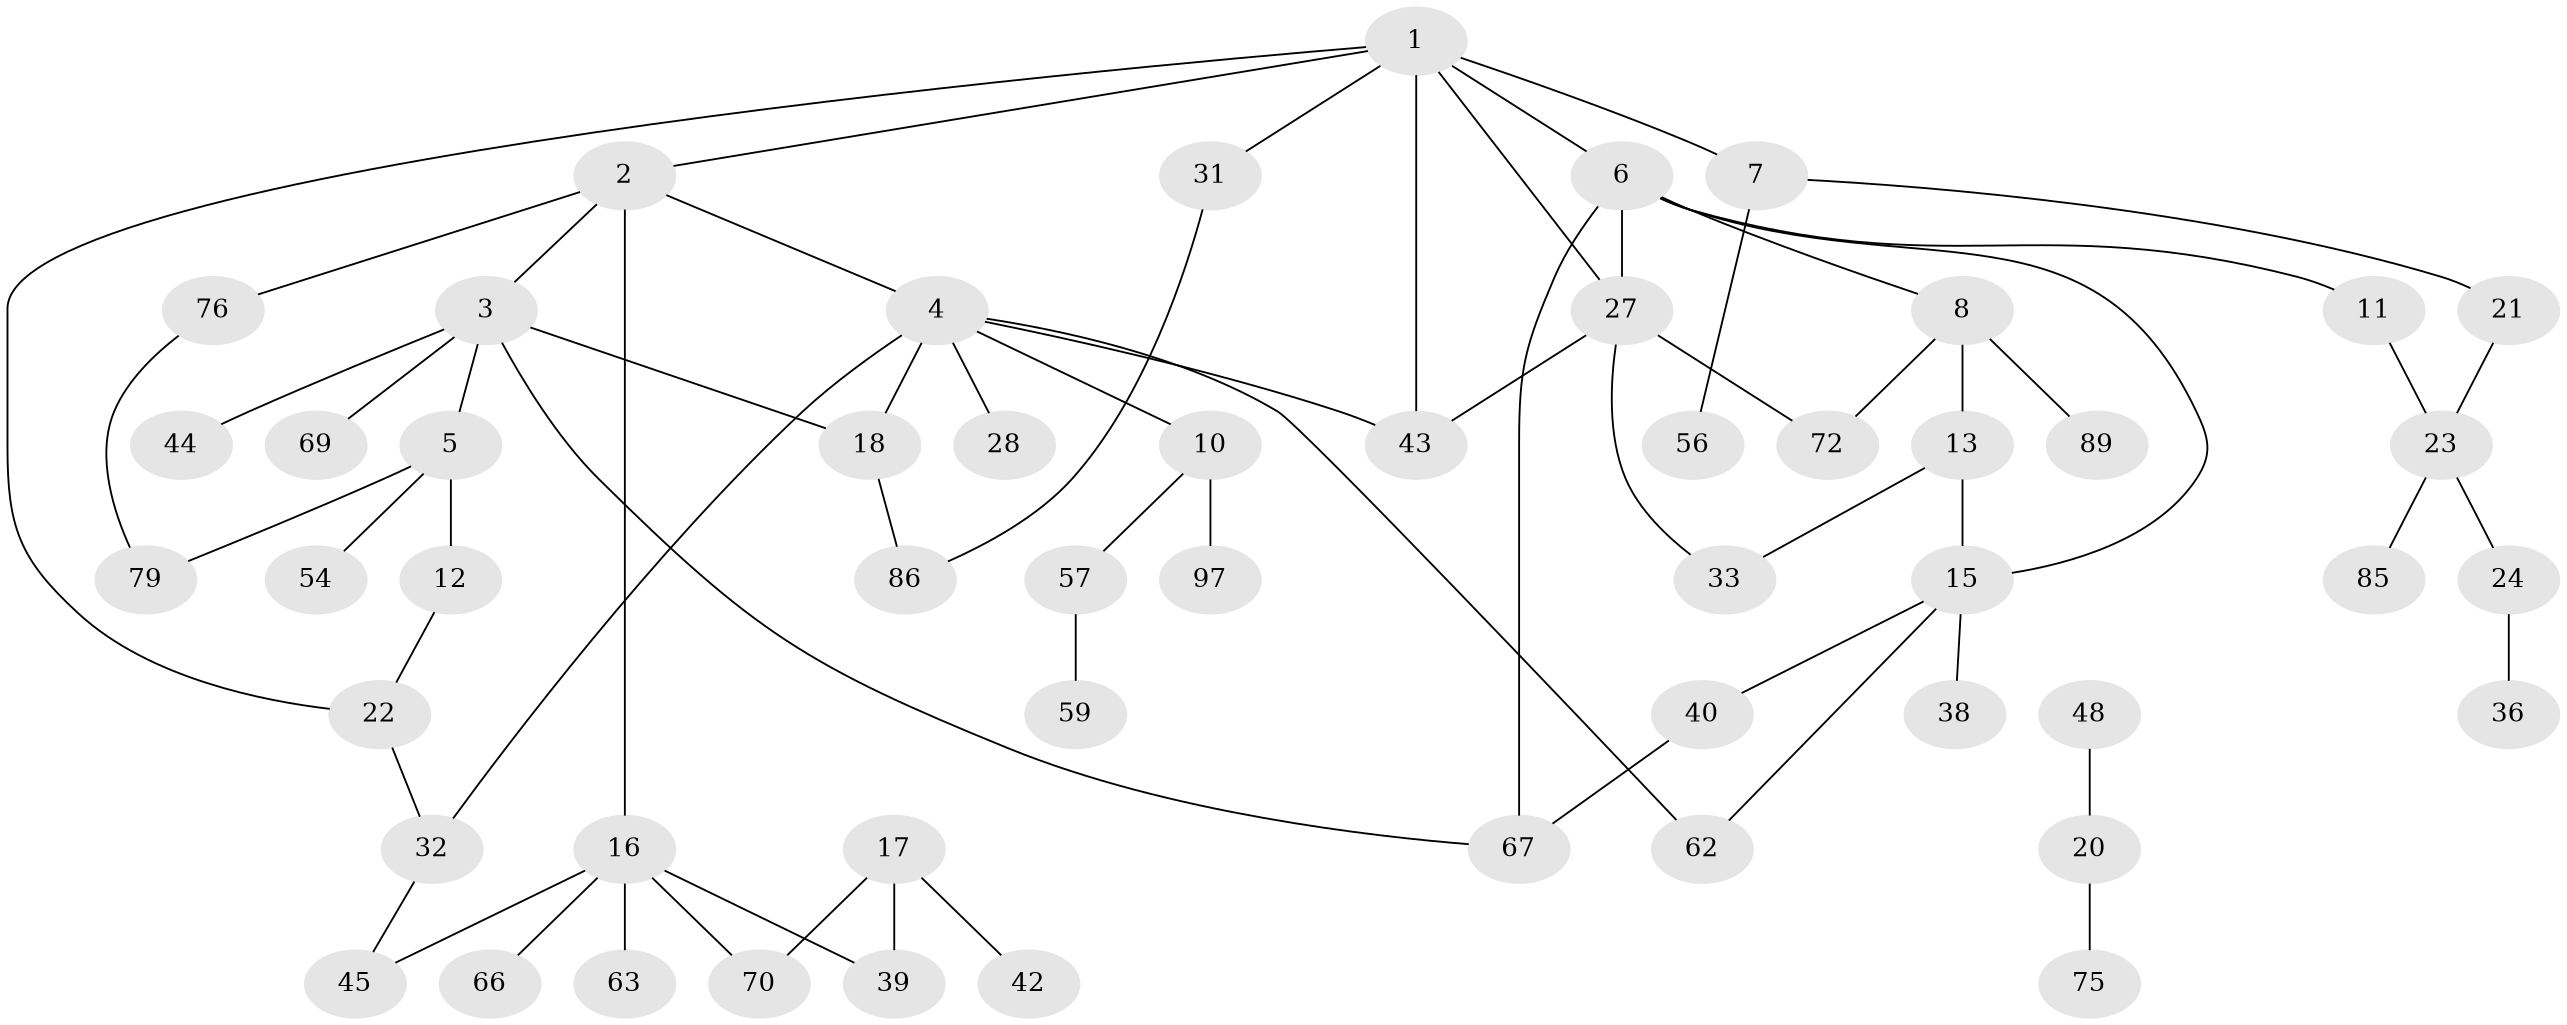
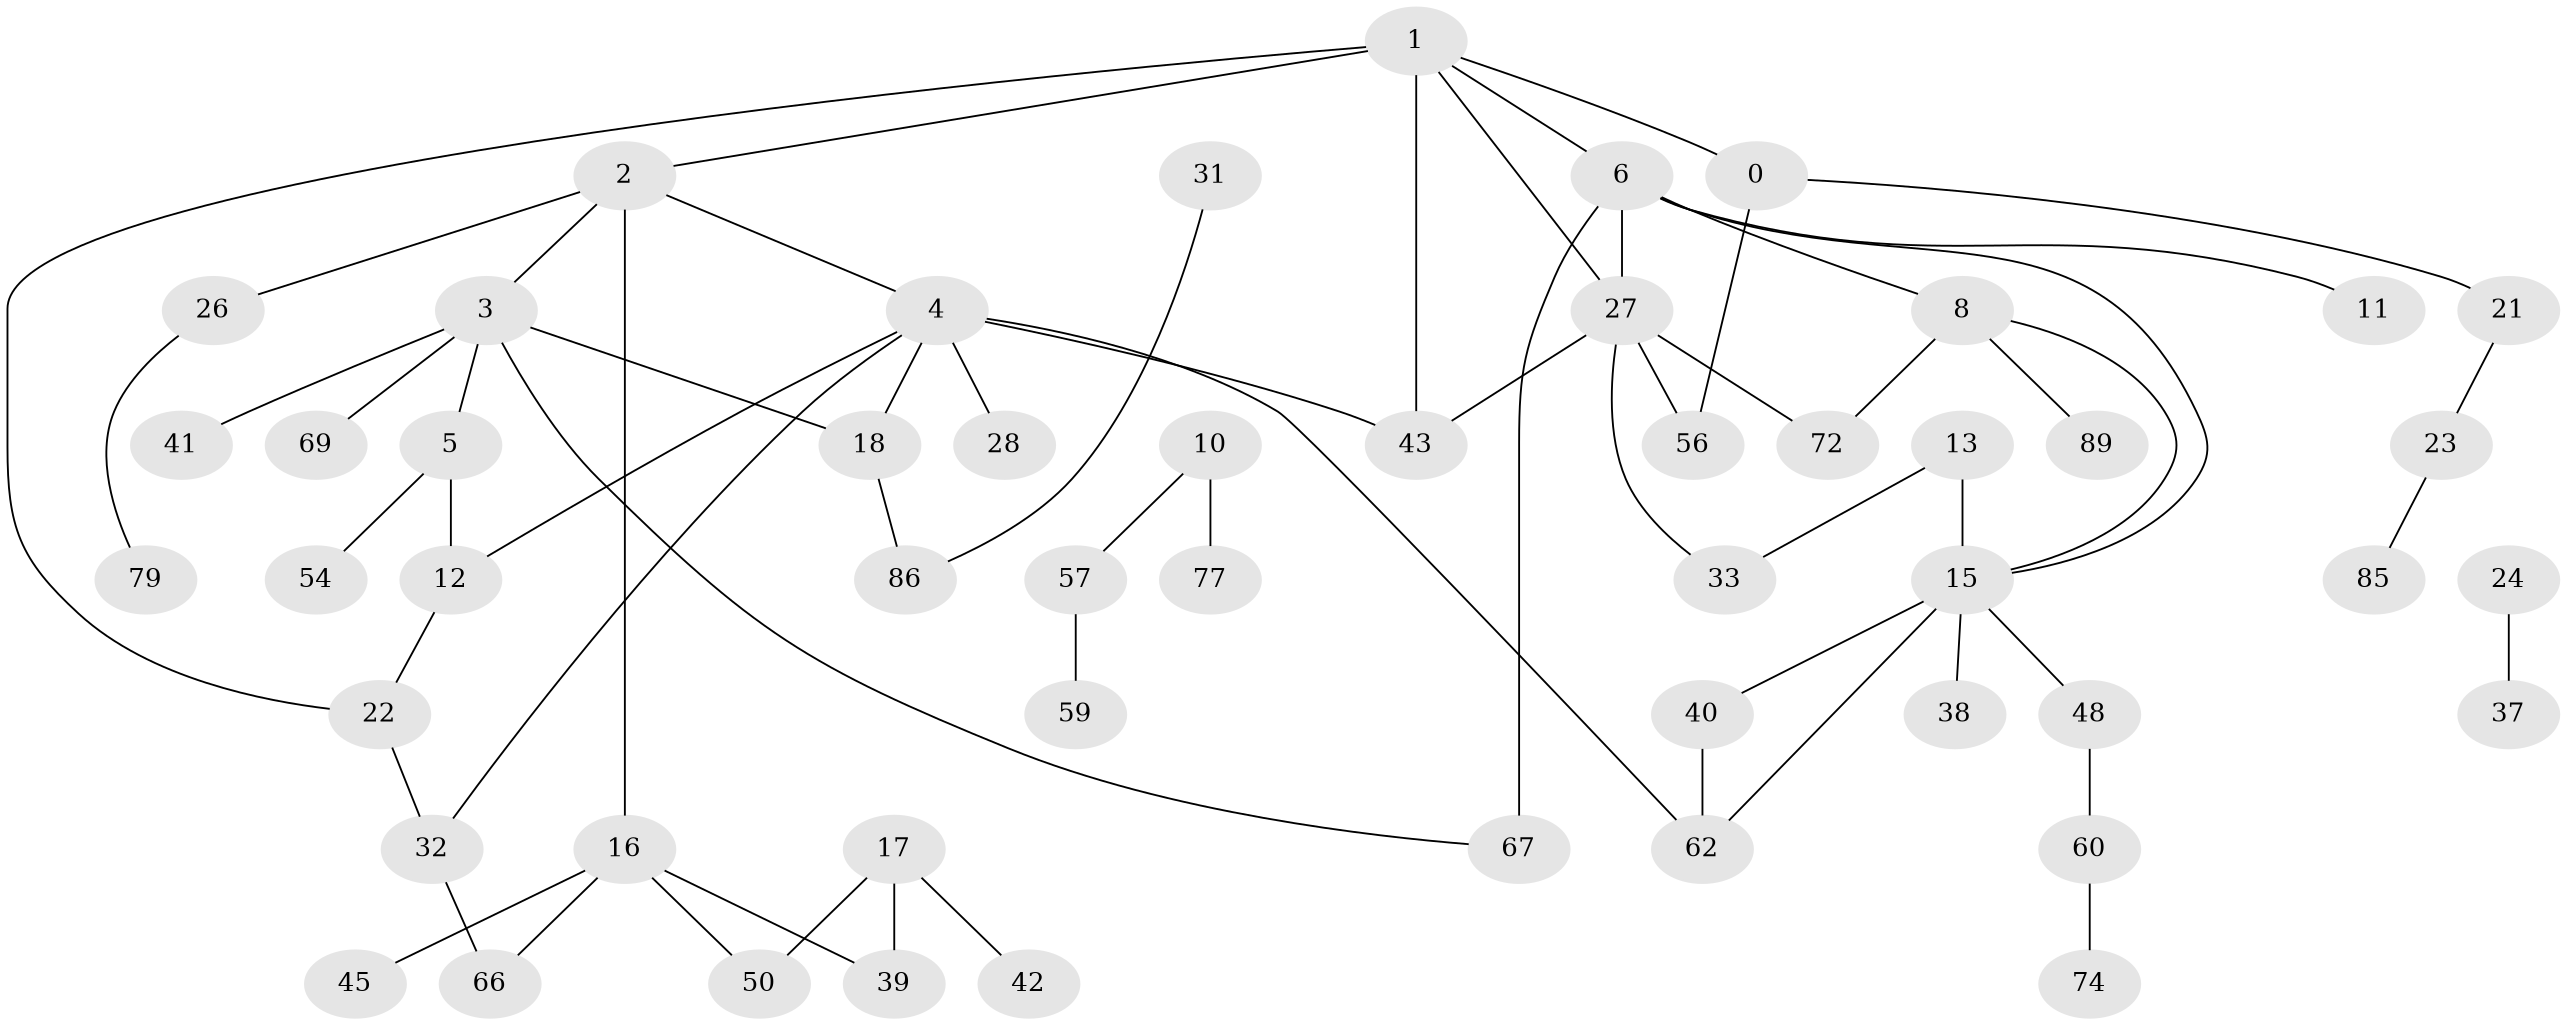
(1313, 109) -> none
(1757, 176) -> (1757, 176)
(213, 311) -> (213, 311)
(1074, 378) -> (690, 440)
none -> (1658, 378)
(1963, 378) -> (2176, 445)
(2408, 378) -> none
(181, 445) -> (181, 445)
(2475, 513) -> none
(300, 515) -> none
(1210, 580) -> (1210, 580)
none -> (2026, 647)
(2509, 715) -> (2509, 715)
(1611, 782) -> (1702, 782)
(2090, 849) -> (2090, 849)
(394, 917) -> (461, 917)
(625, 984) -> none
(760, 984) -> (760, 984)
(2090, 984) -> (2090, 984)
